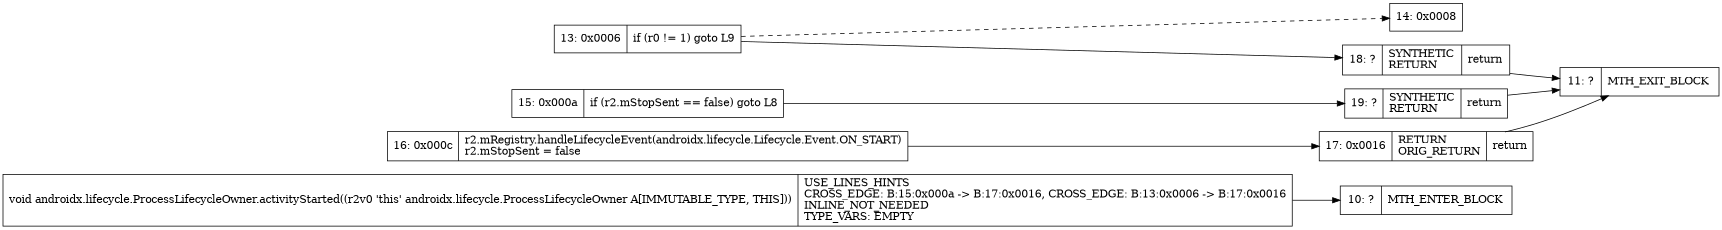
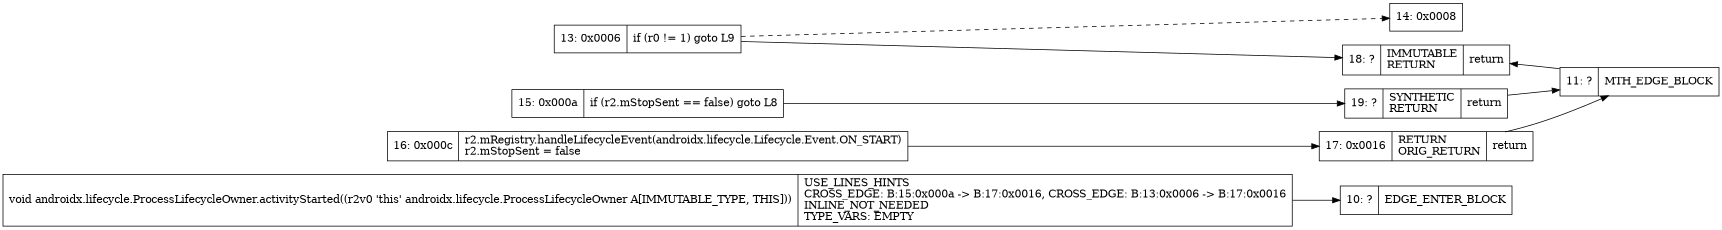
(1421, 54) -> (1422, 54)
(1531, 76) -> (1539, 66)
(1658, 81) -> (1659, 81)
(1445, 200) -> (1445, 200)
